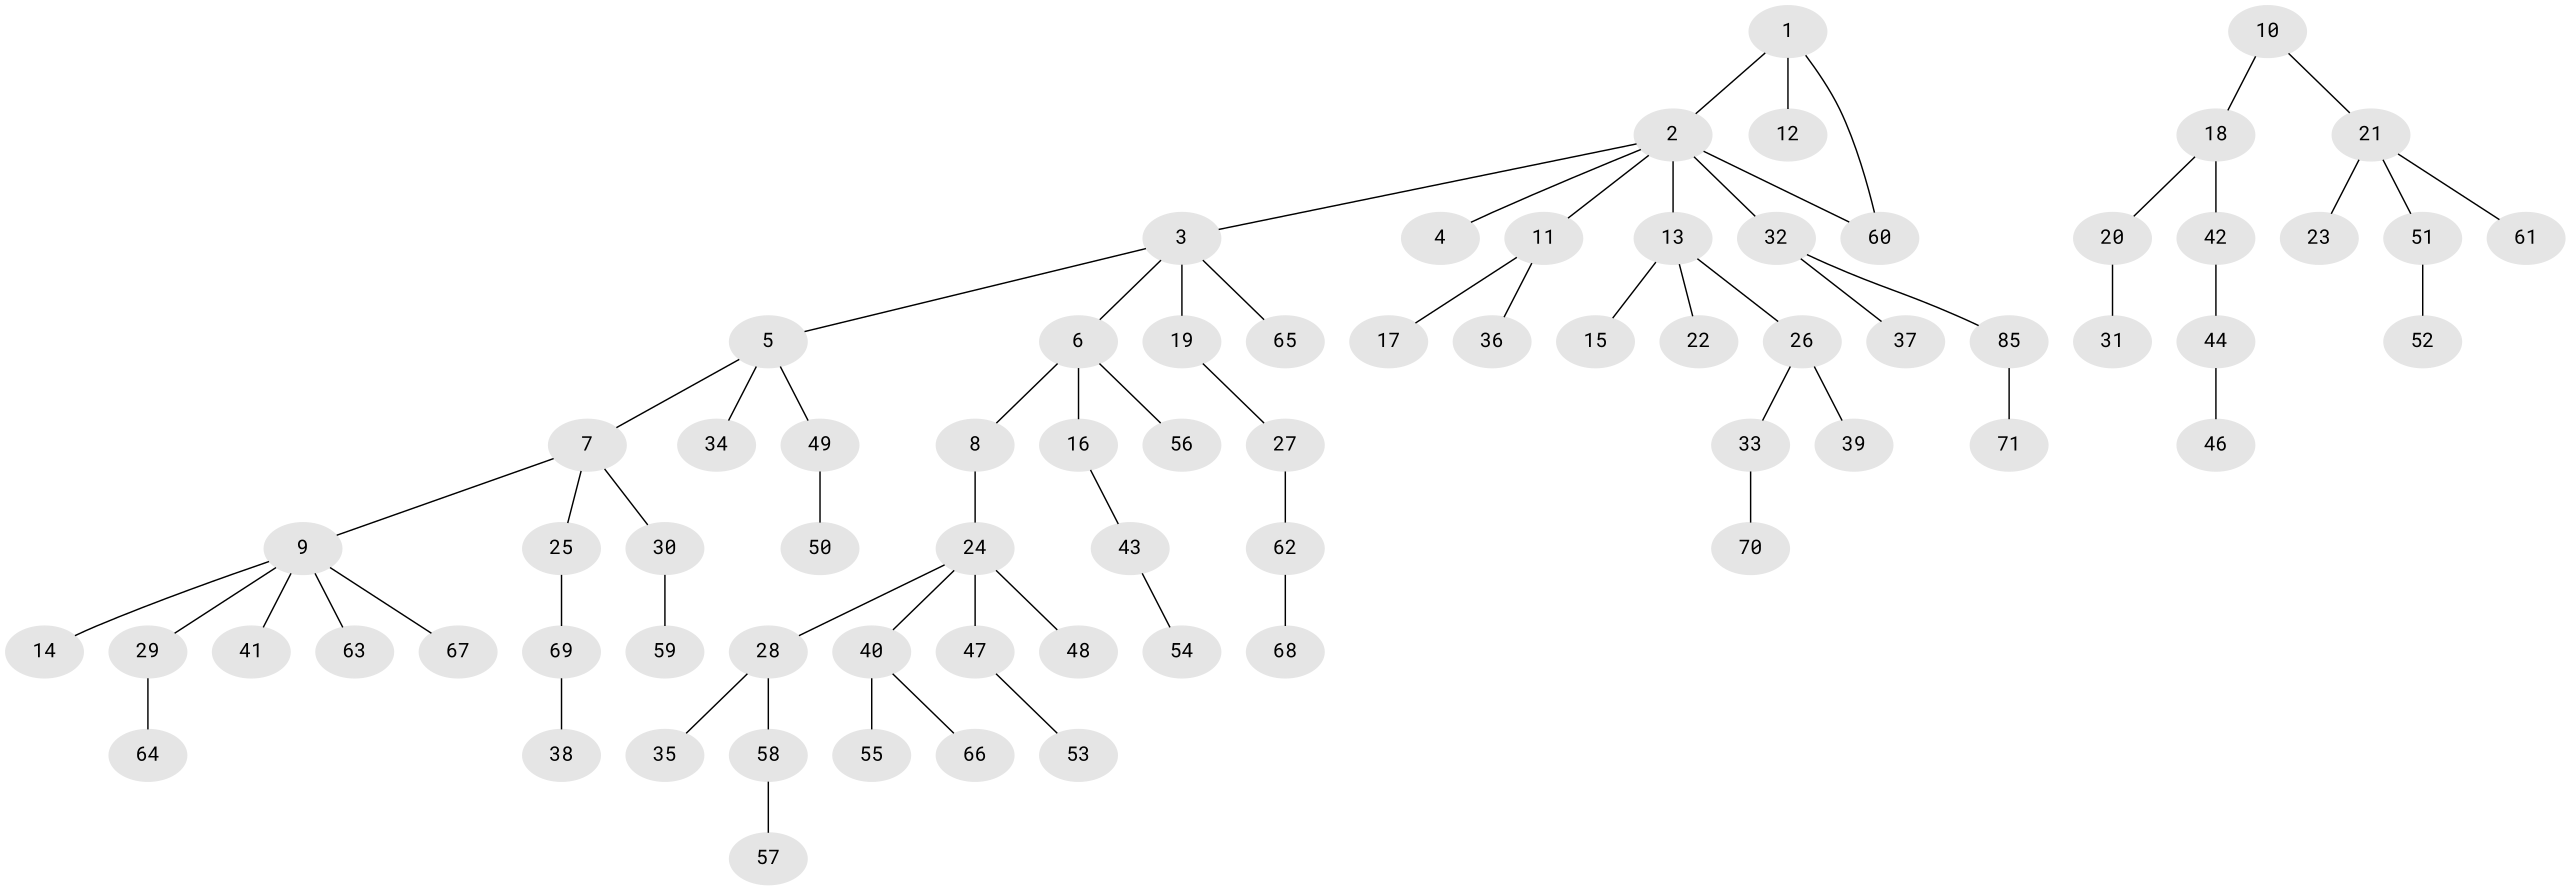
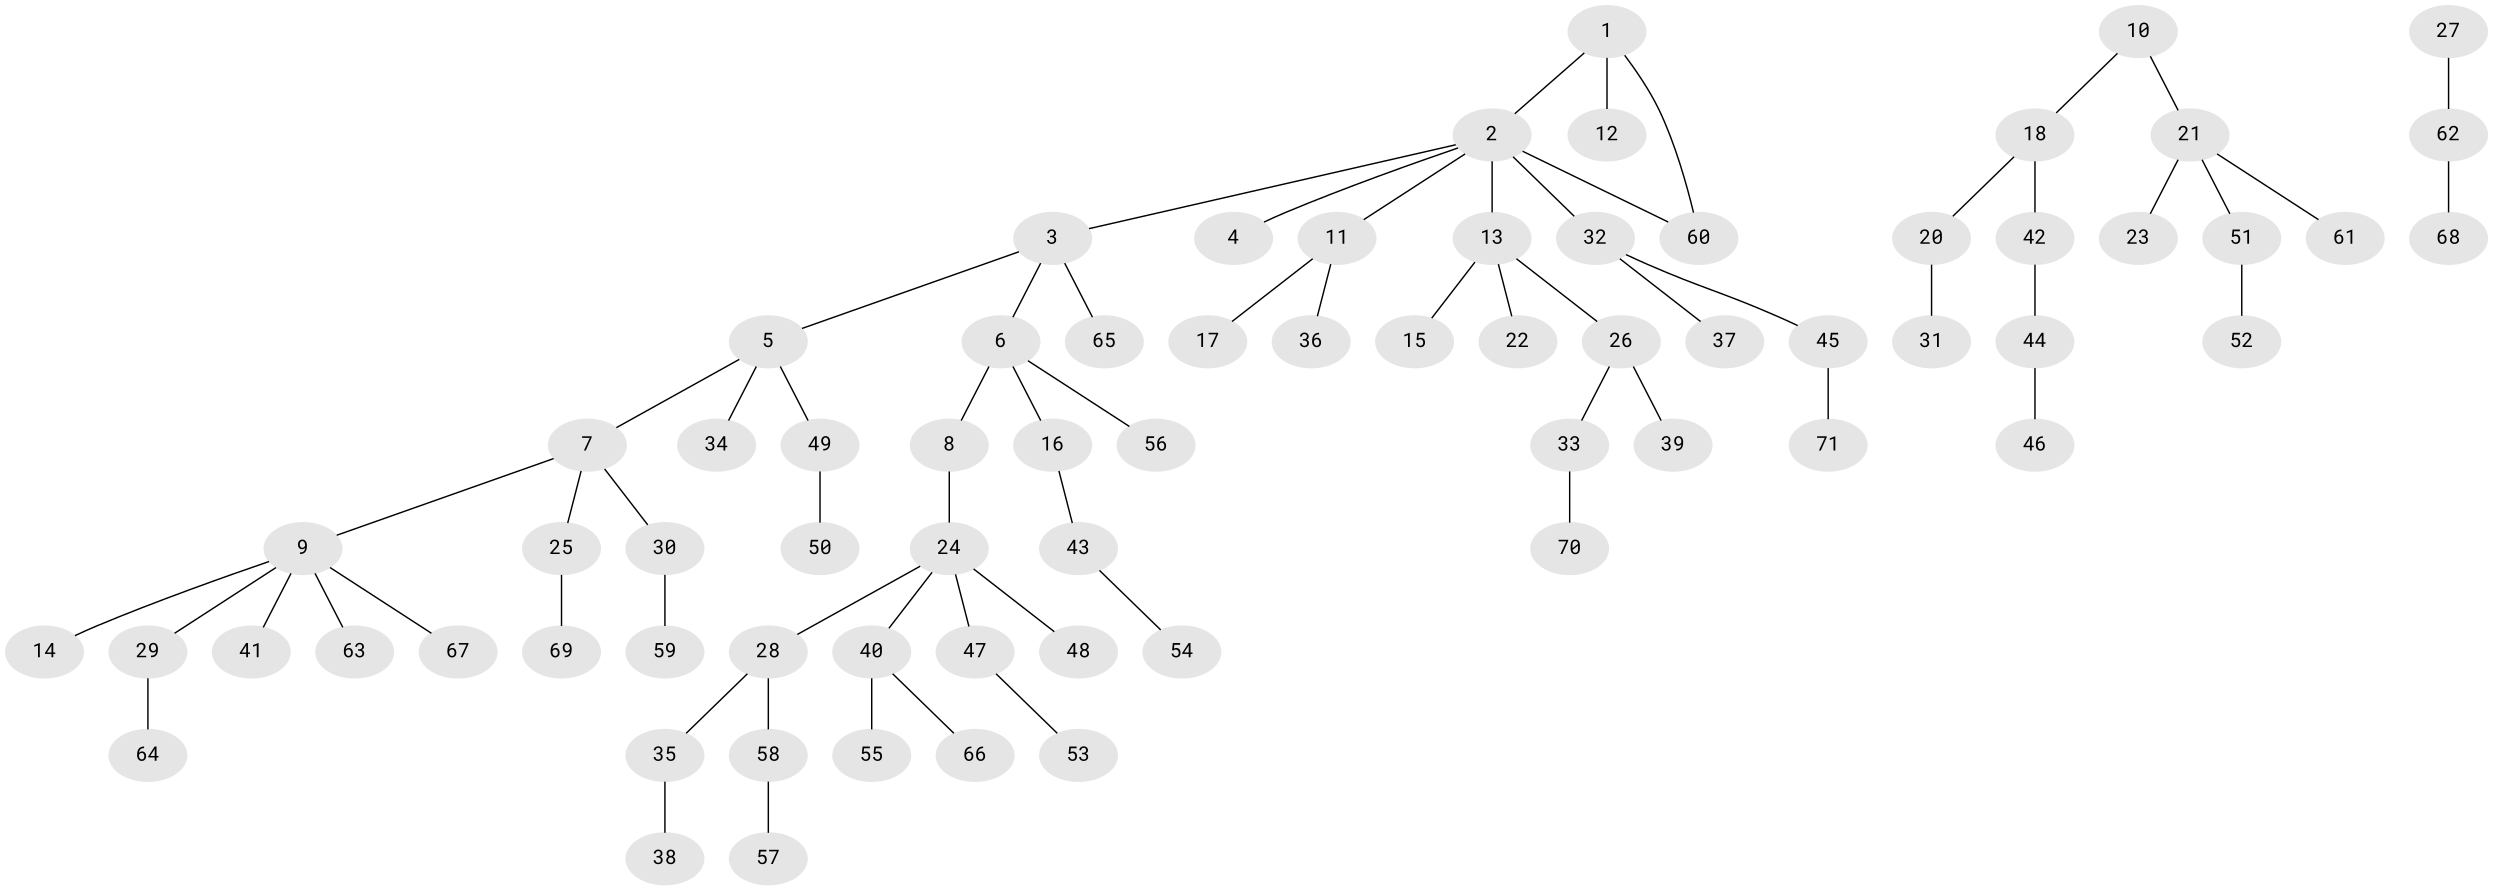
(1182, 342) -> none
(2009, 342) -> (1828, 342)
(562, 704) -> (665, 807)
